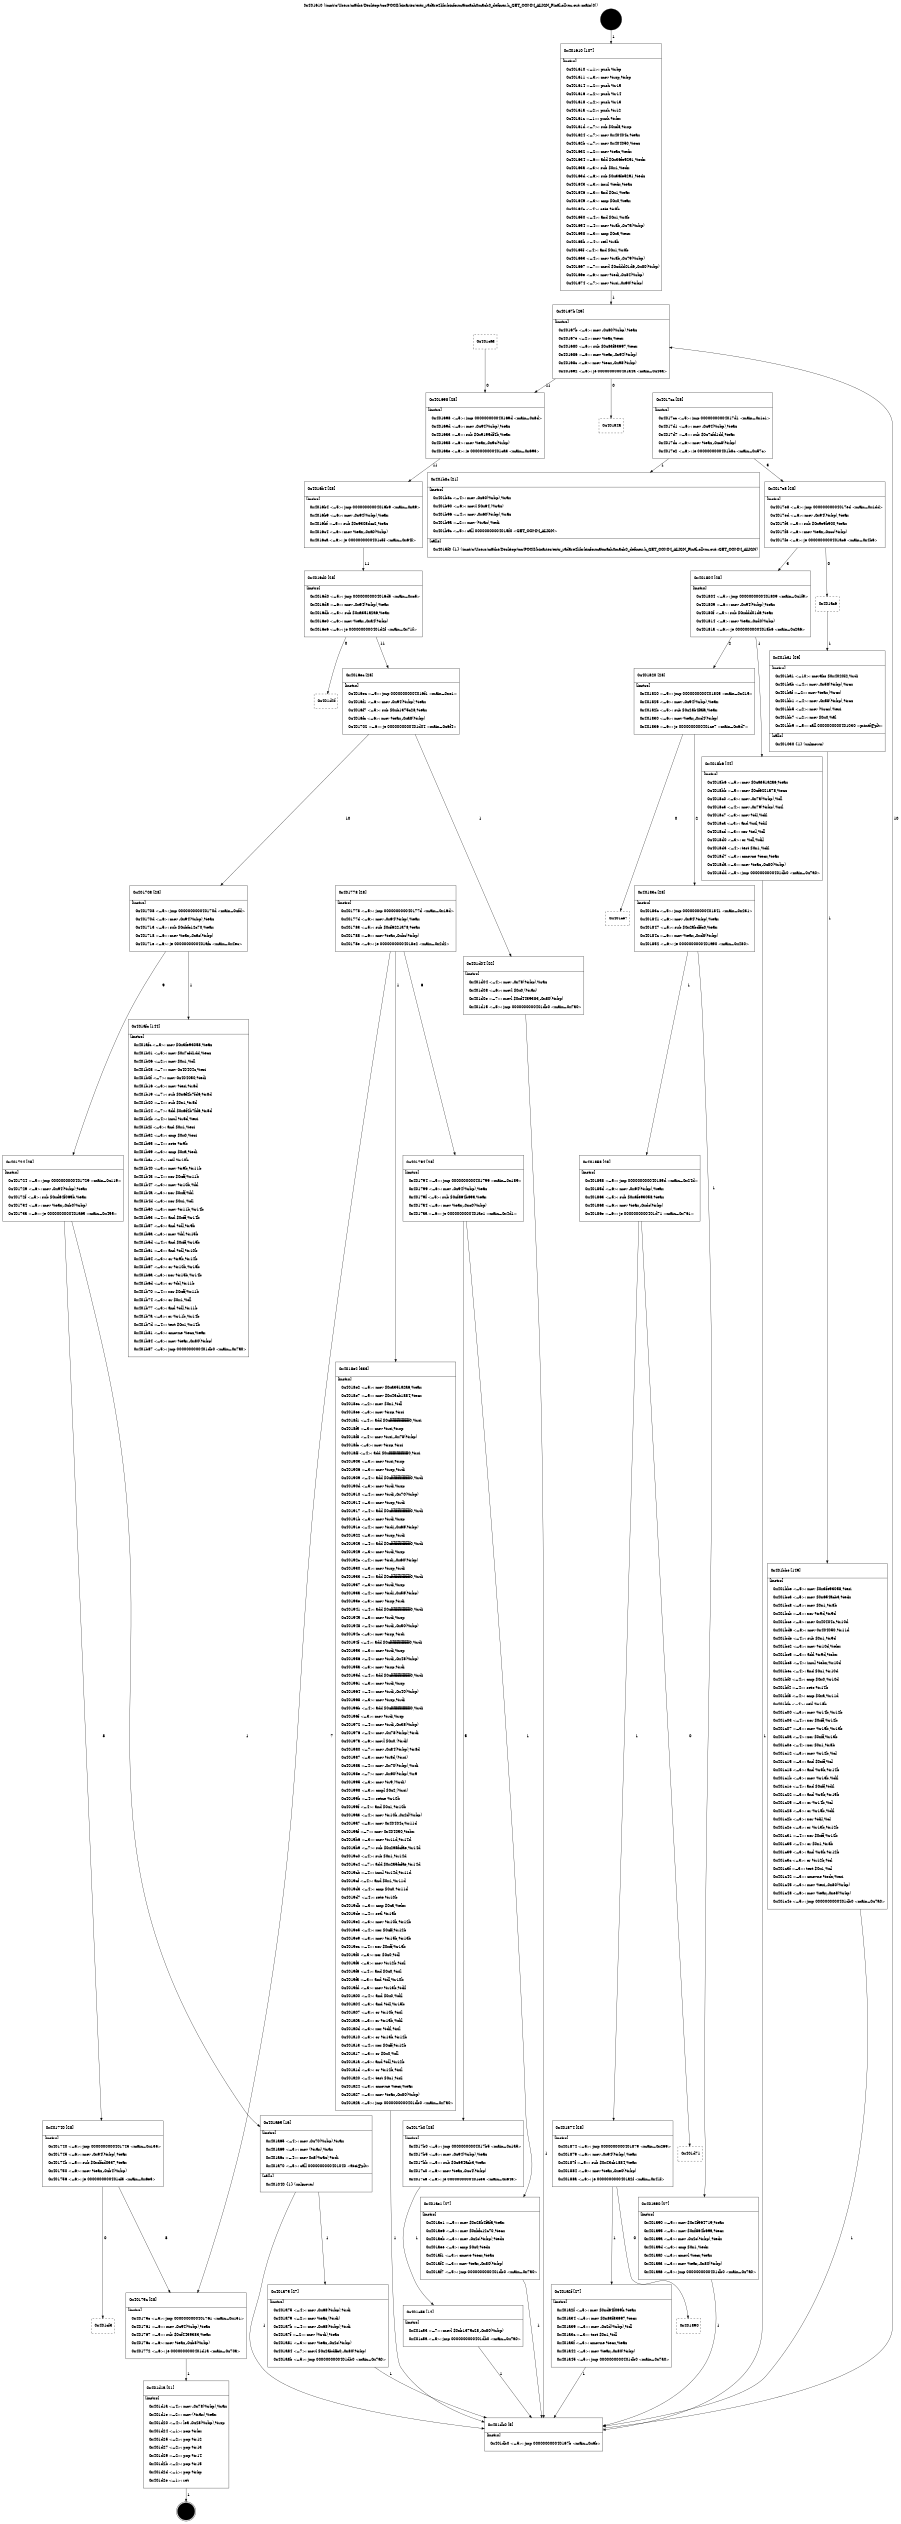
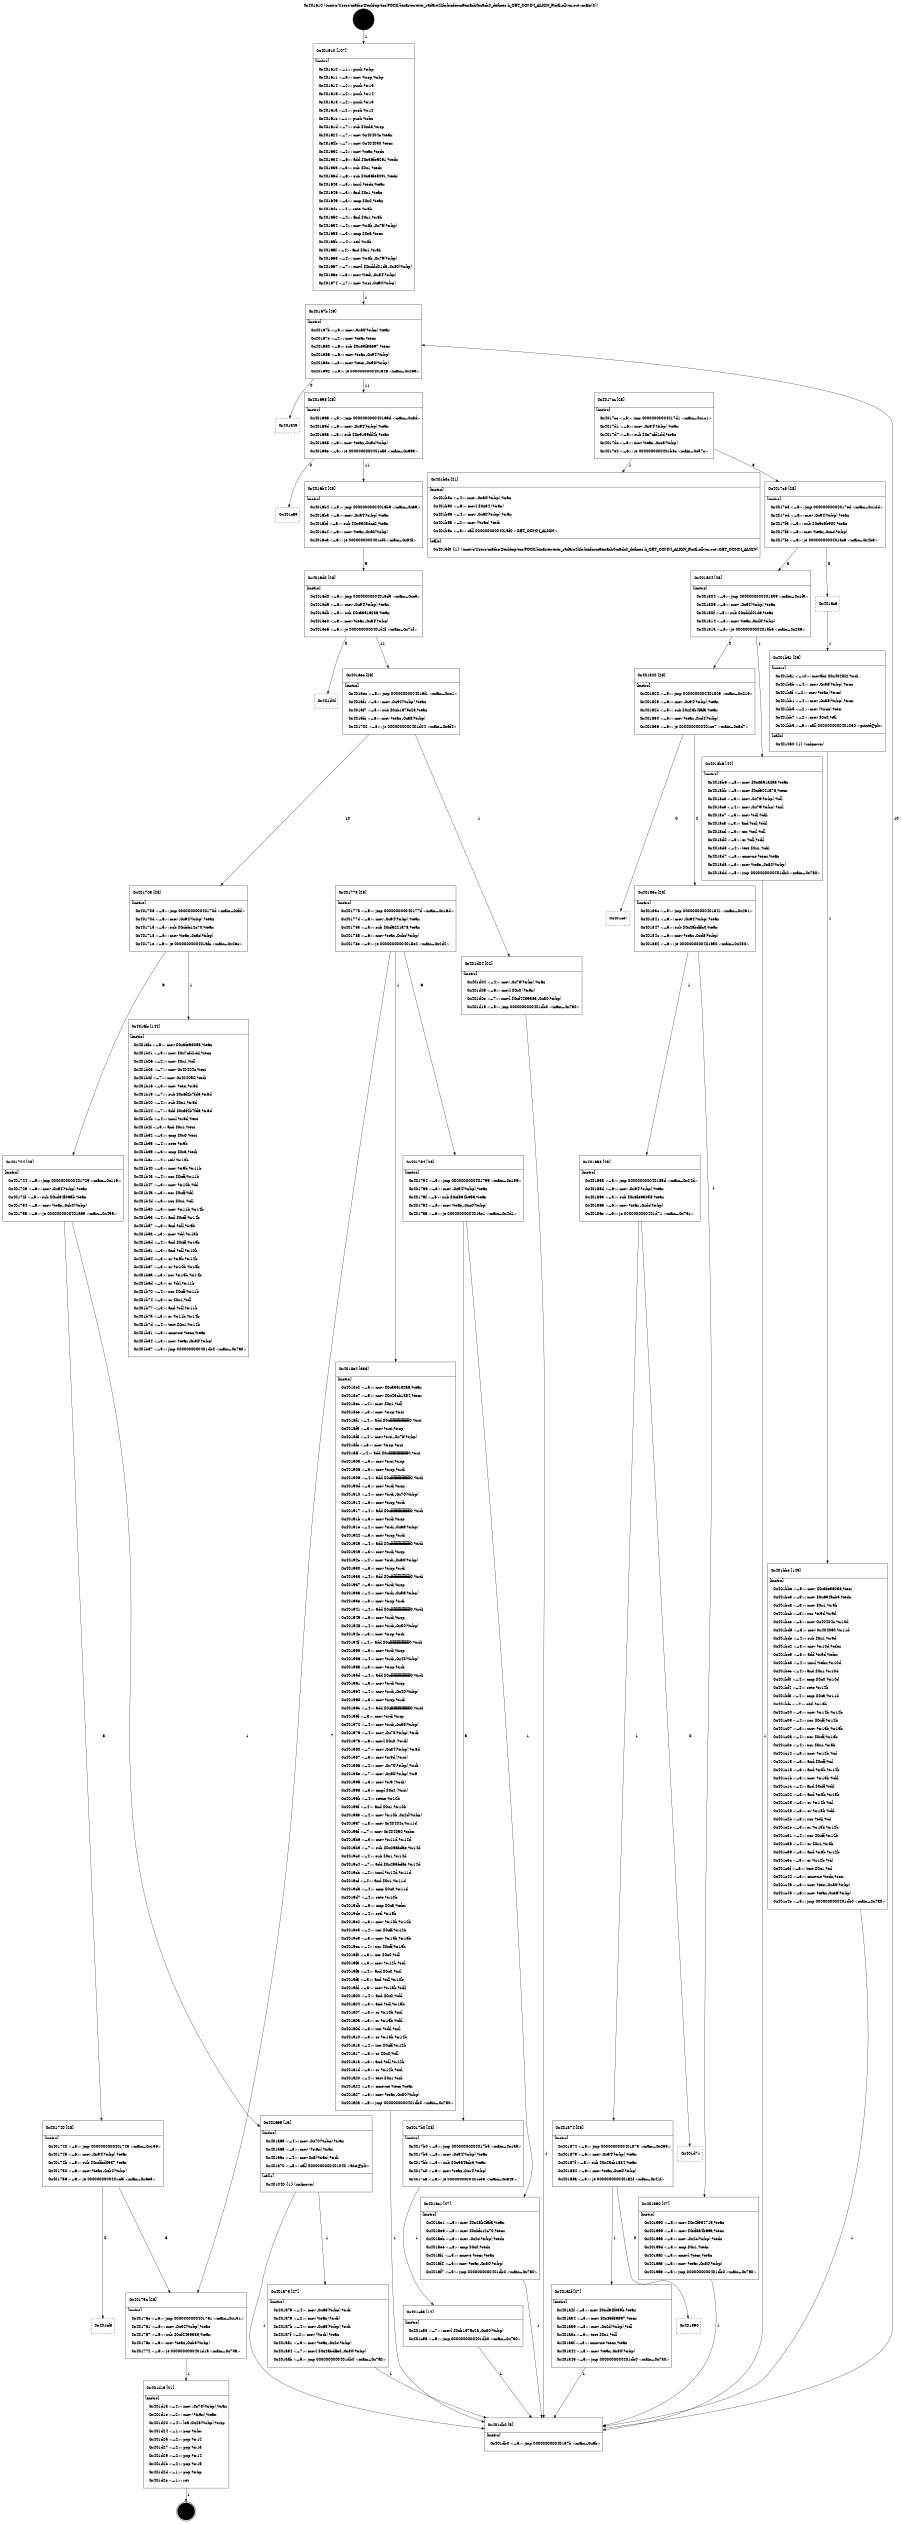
(485, 369) -> (298, 480)
(366, 564) -> (365, 564)
